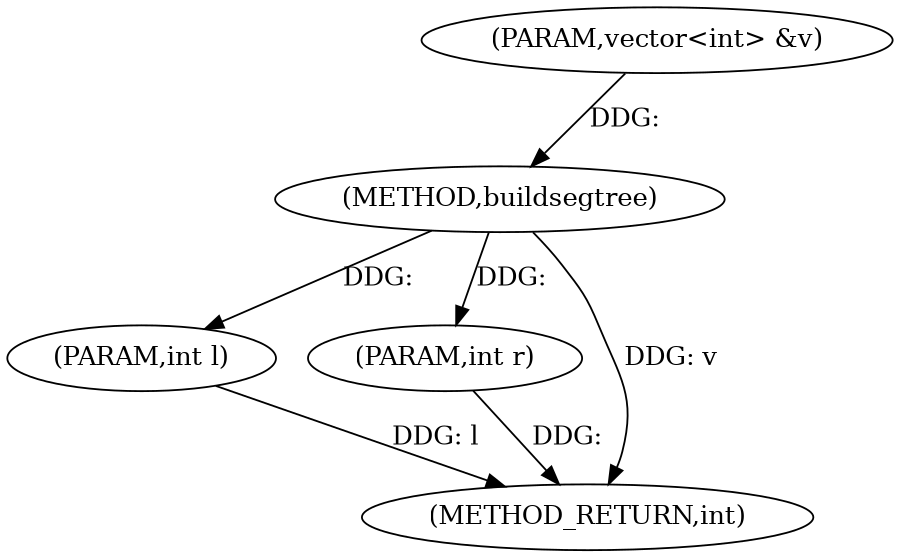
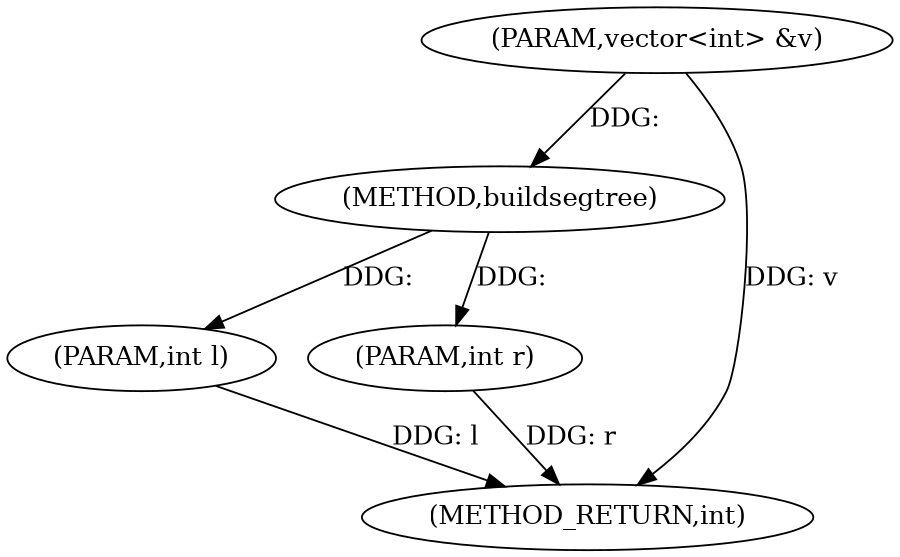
(605, 341) -> (745, 281)
(571, 438) -> (571, 438)
